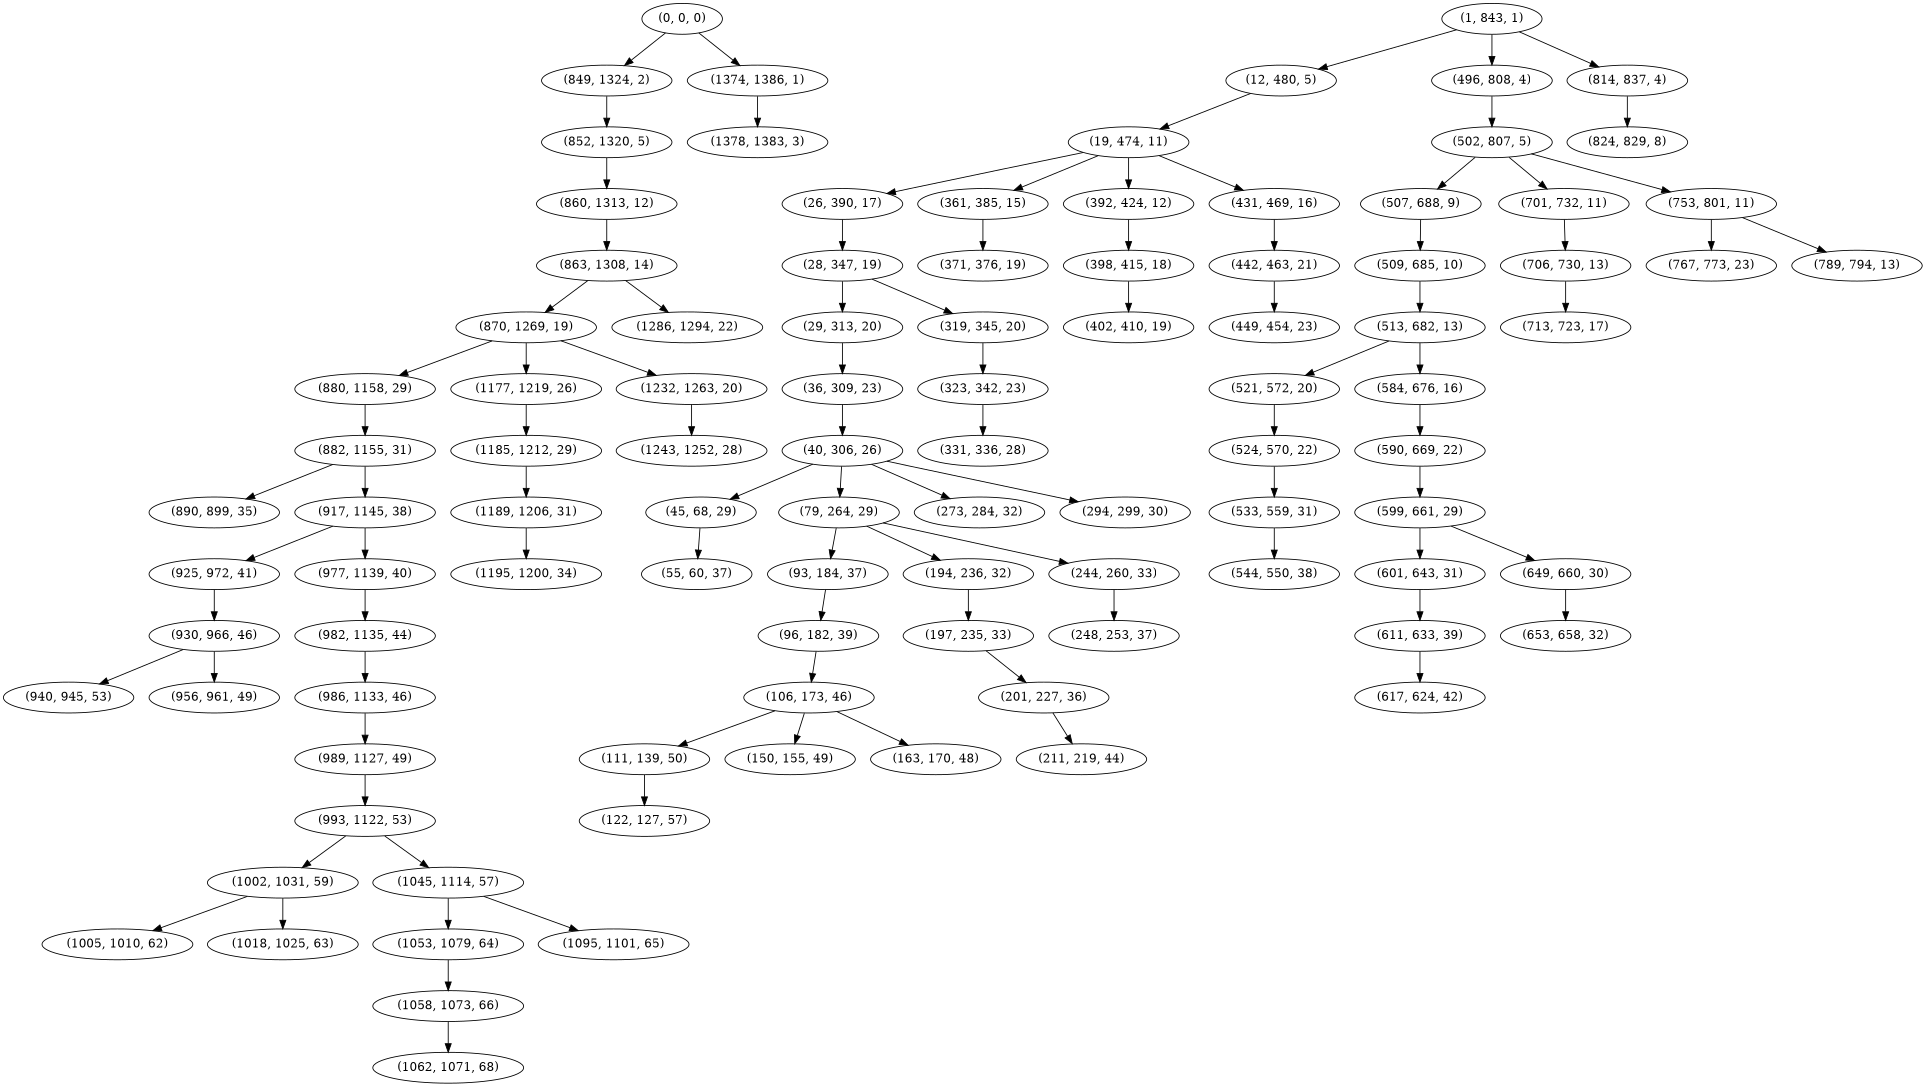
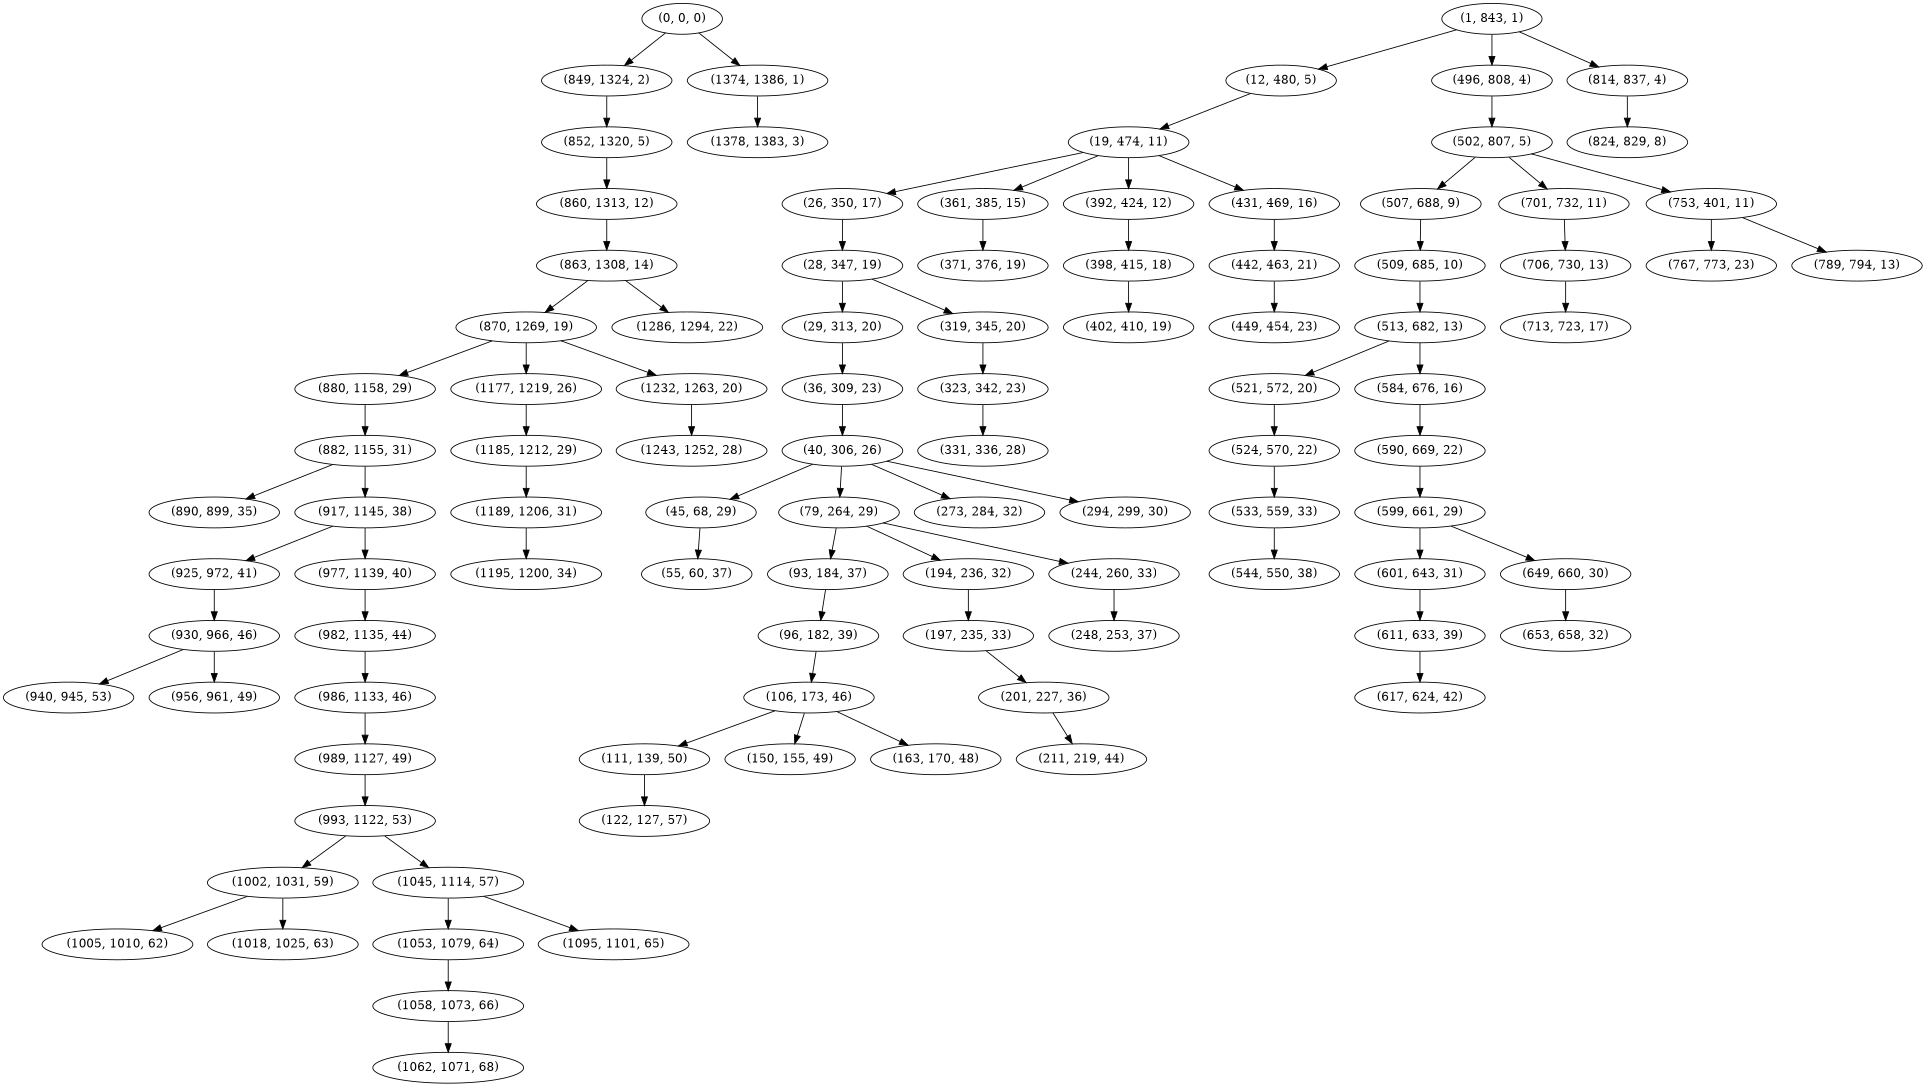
(842, 204) -> (842, 204)
(1711, 204) -> (1711, 204)
(1274, 512) -> (1274, 512)
